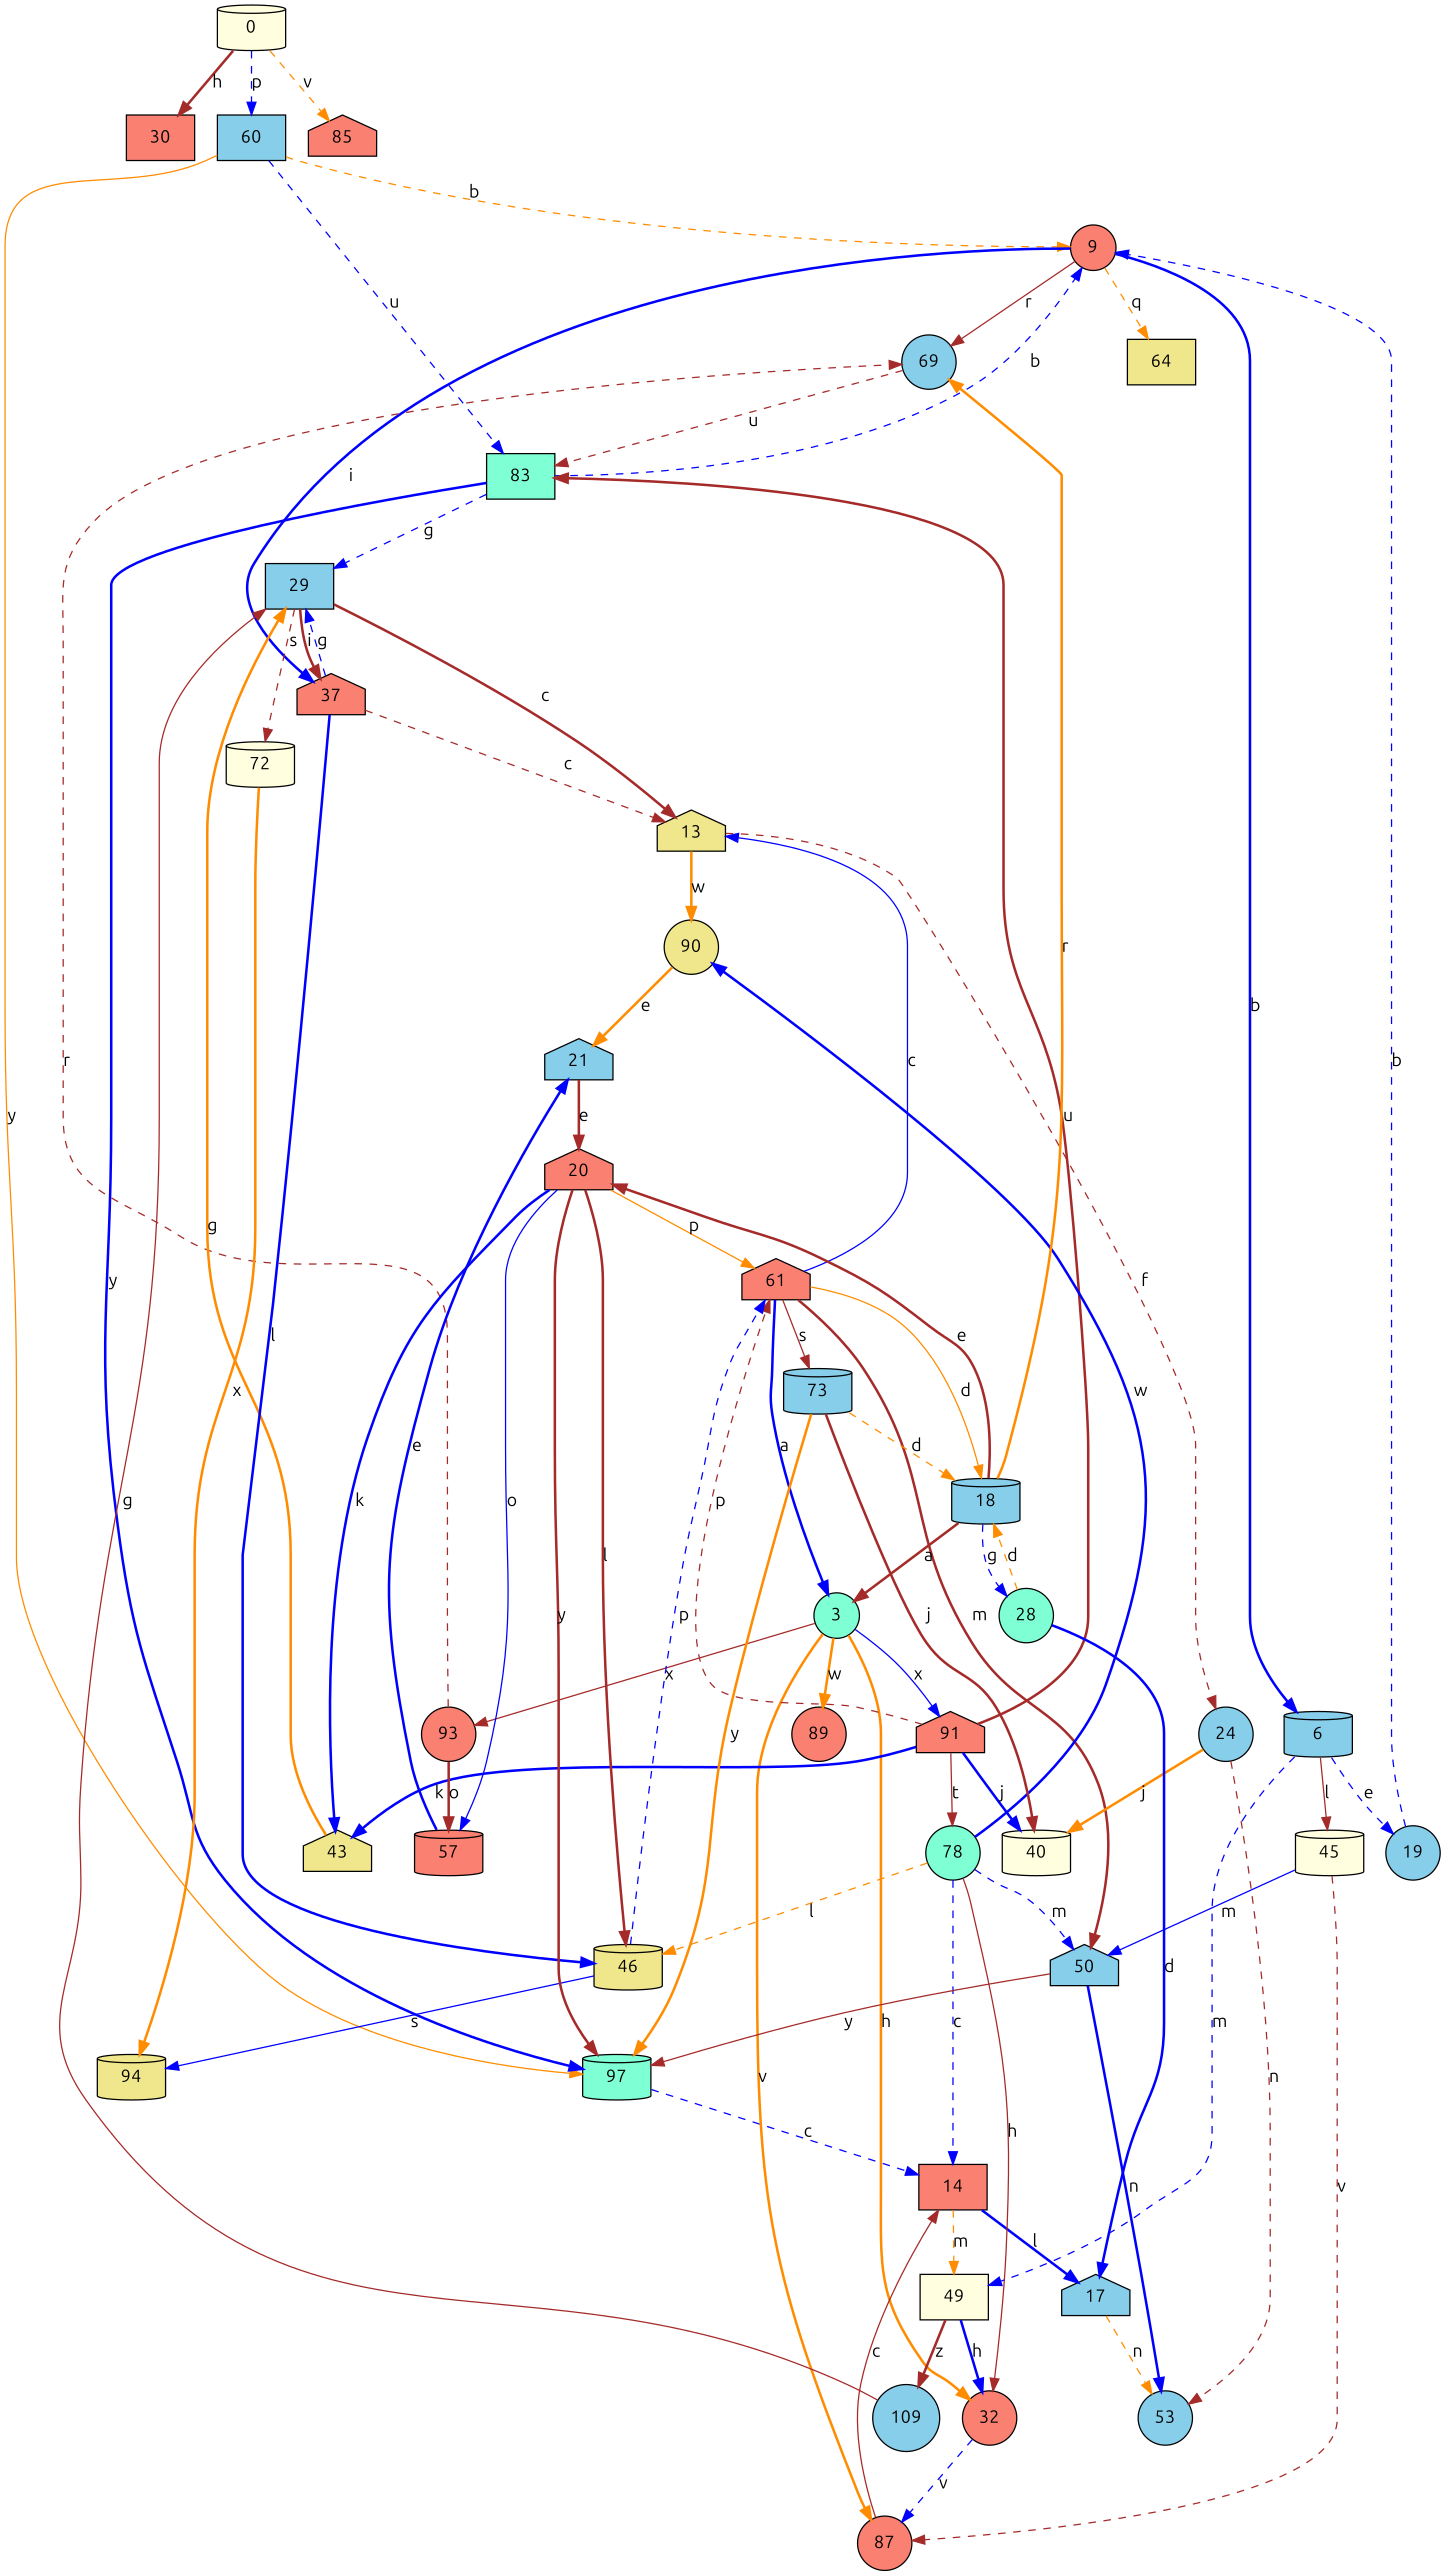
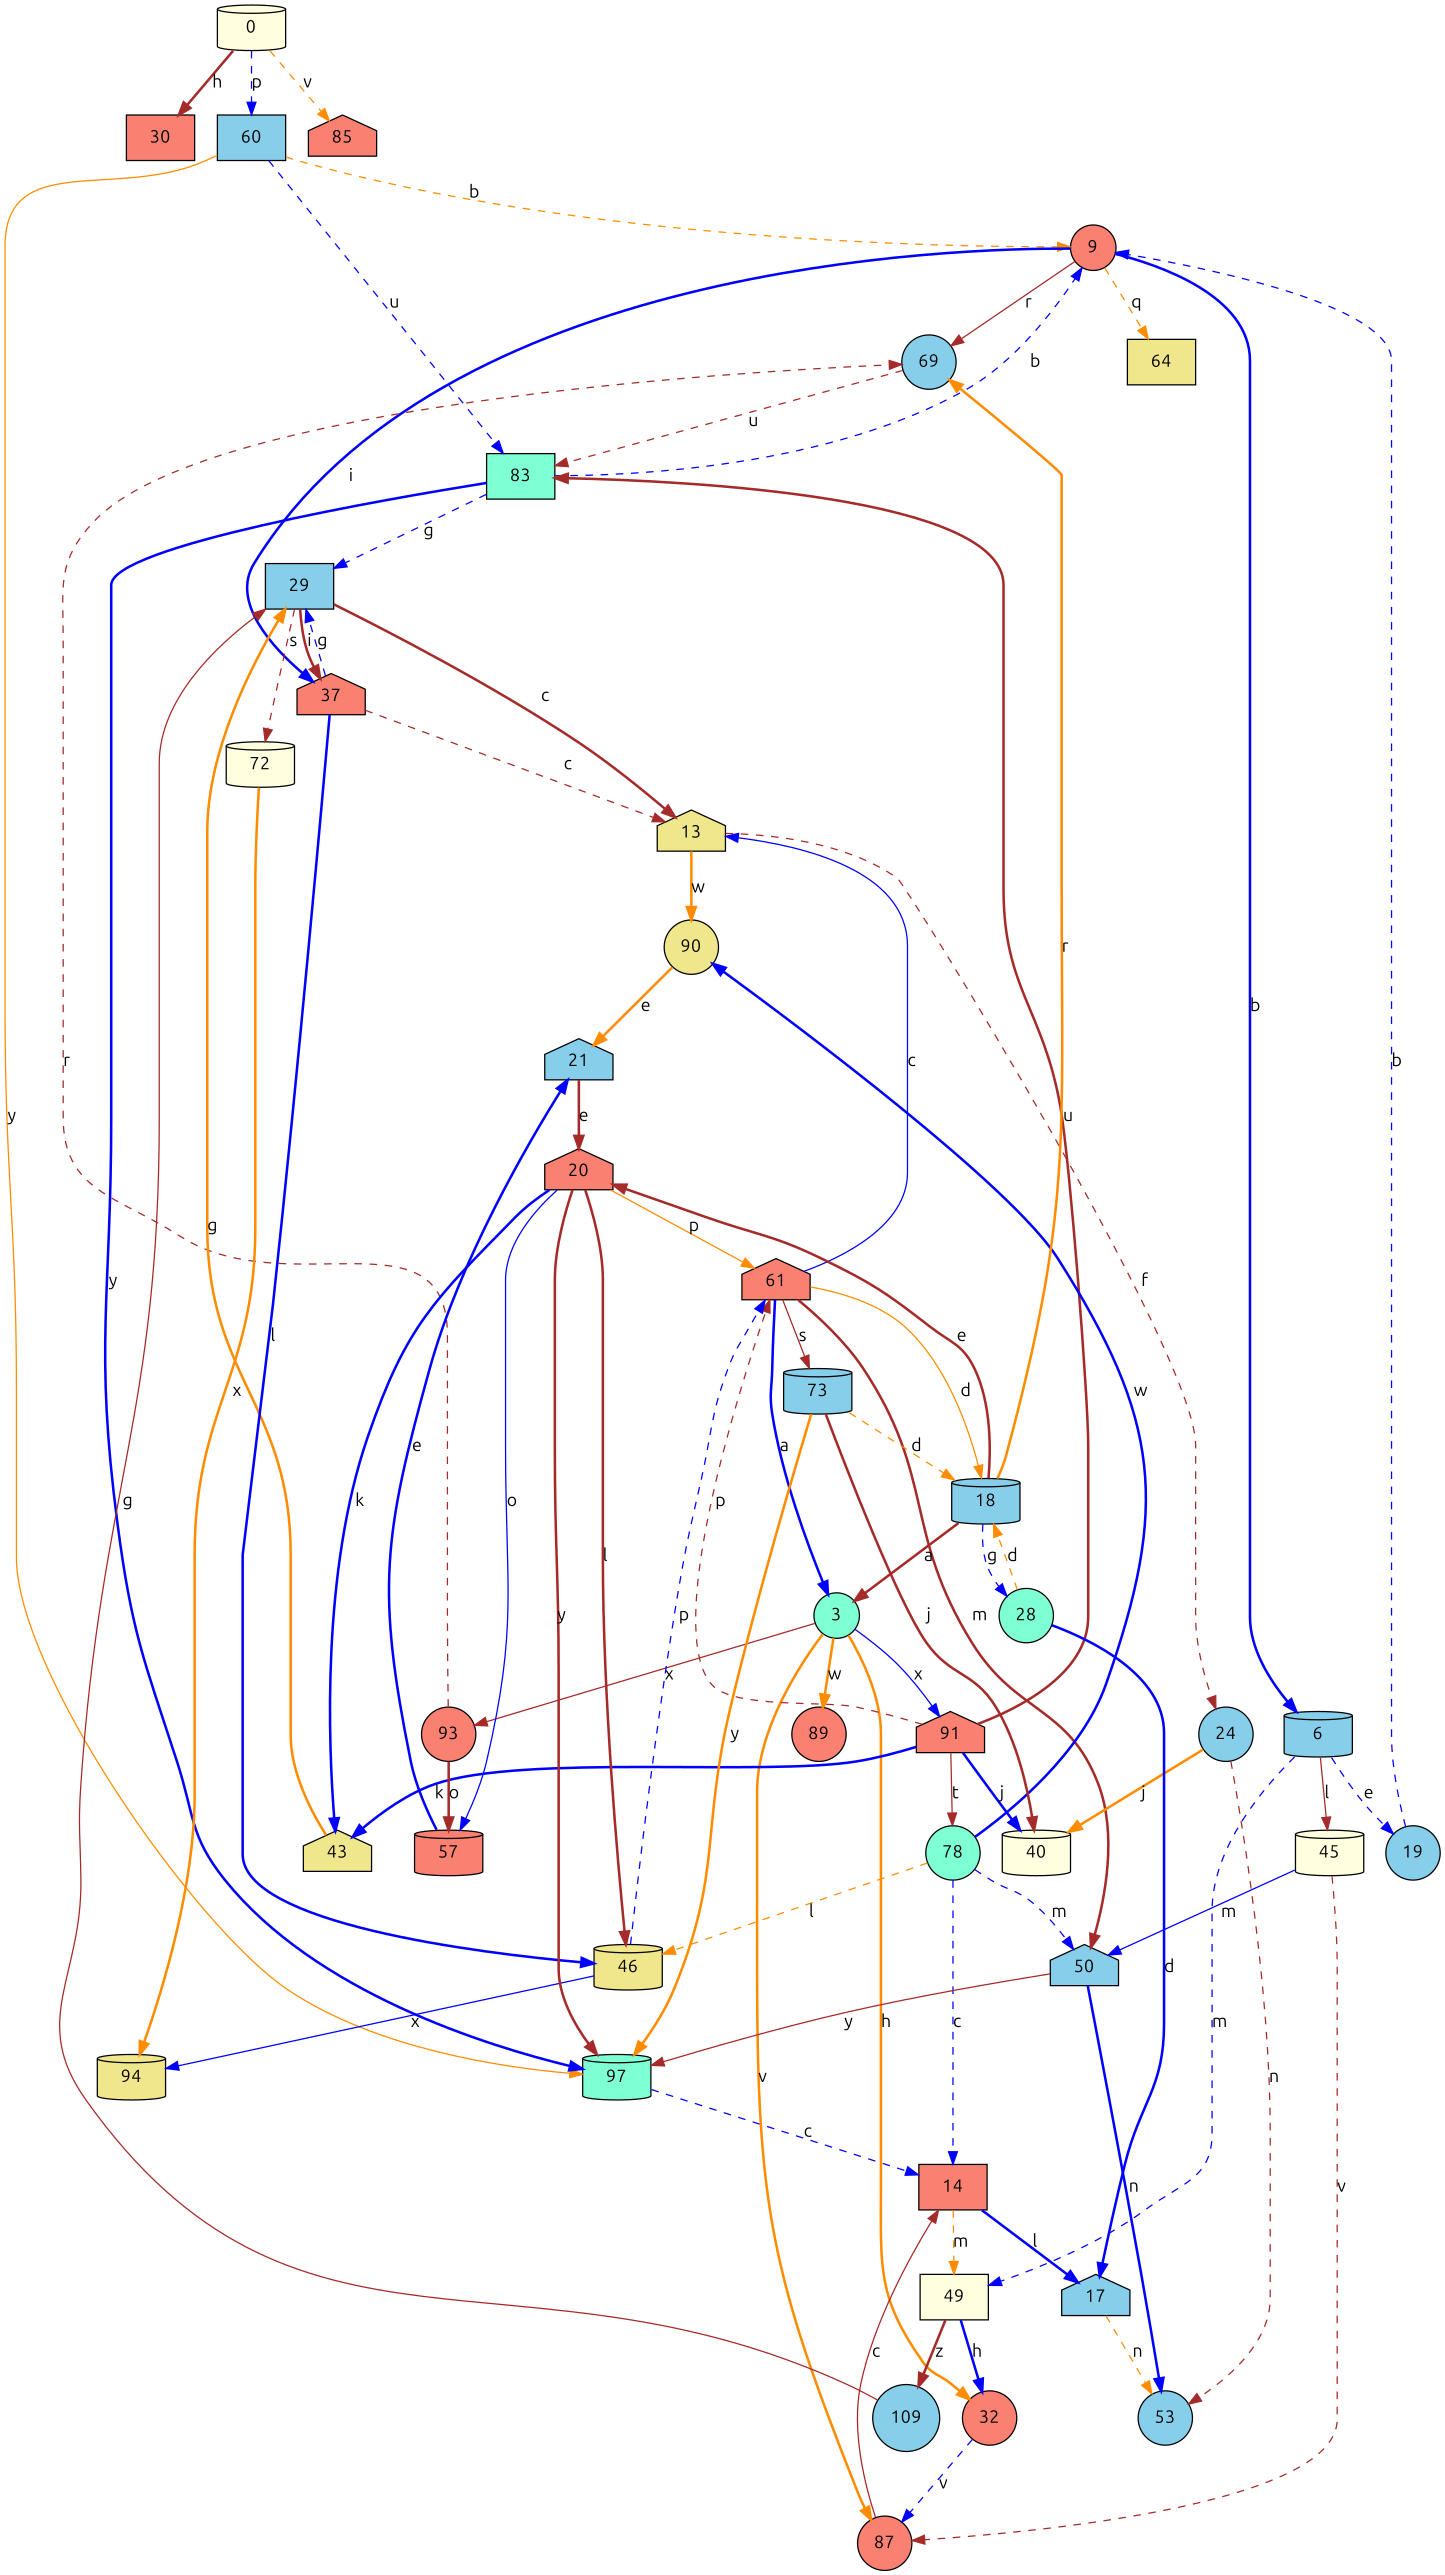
(415, 2022) -> (415, 2022)
(1008, 2126) -> none
